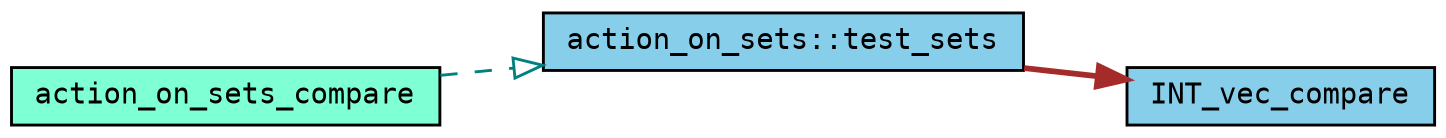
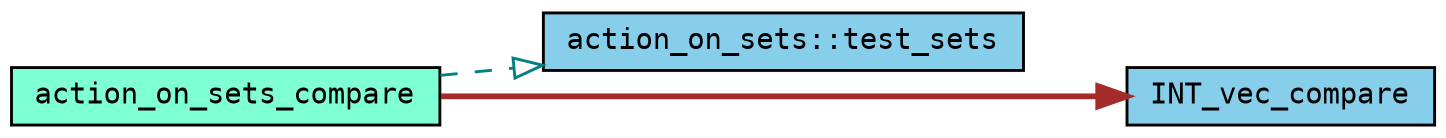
(1061, 72) -> (769, 96)
